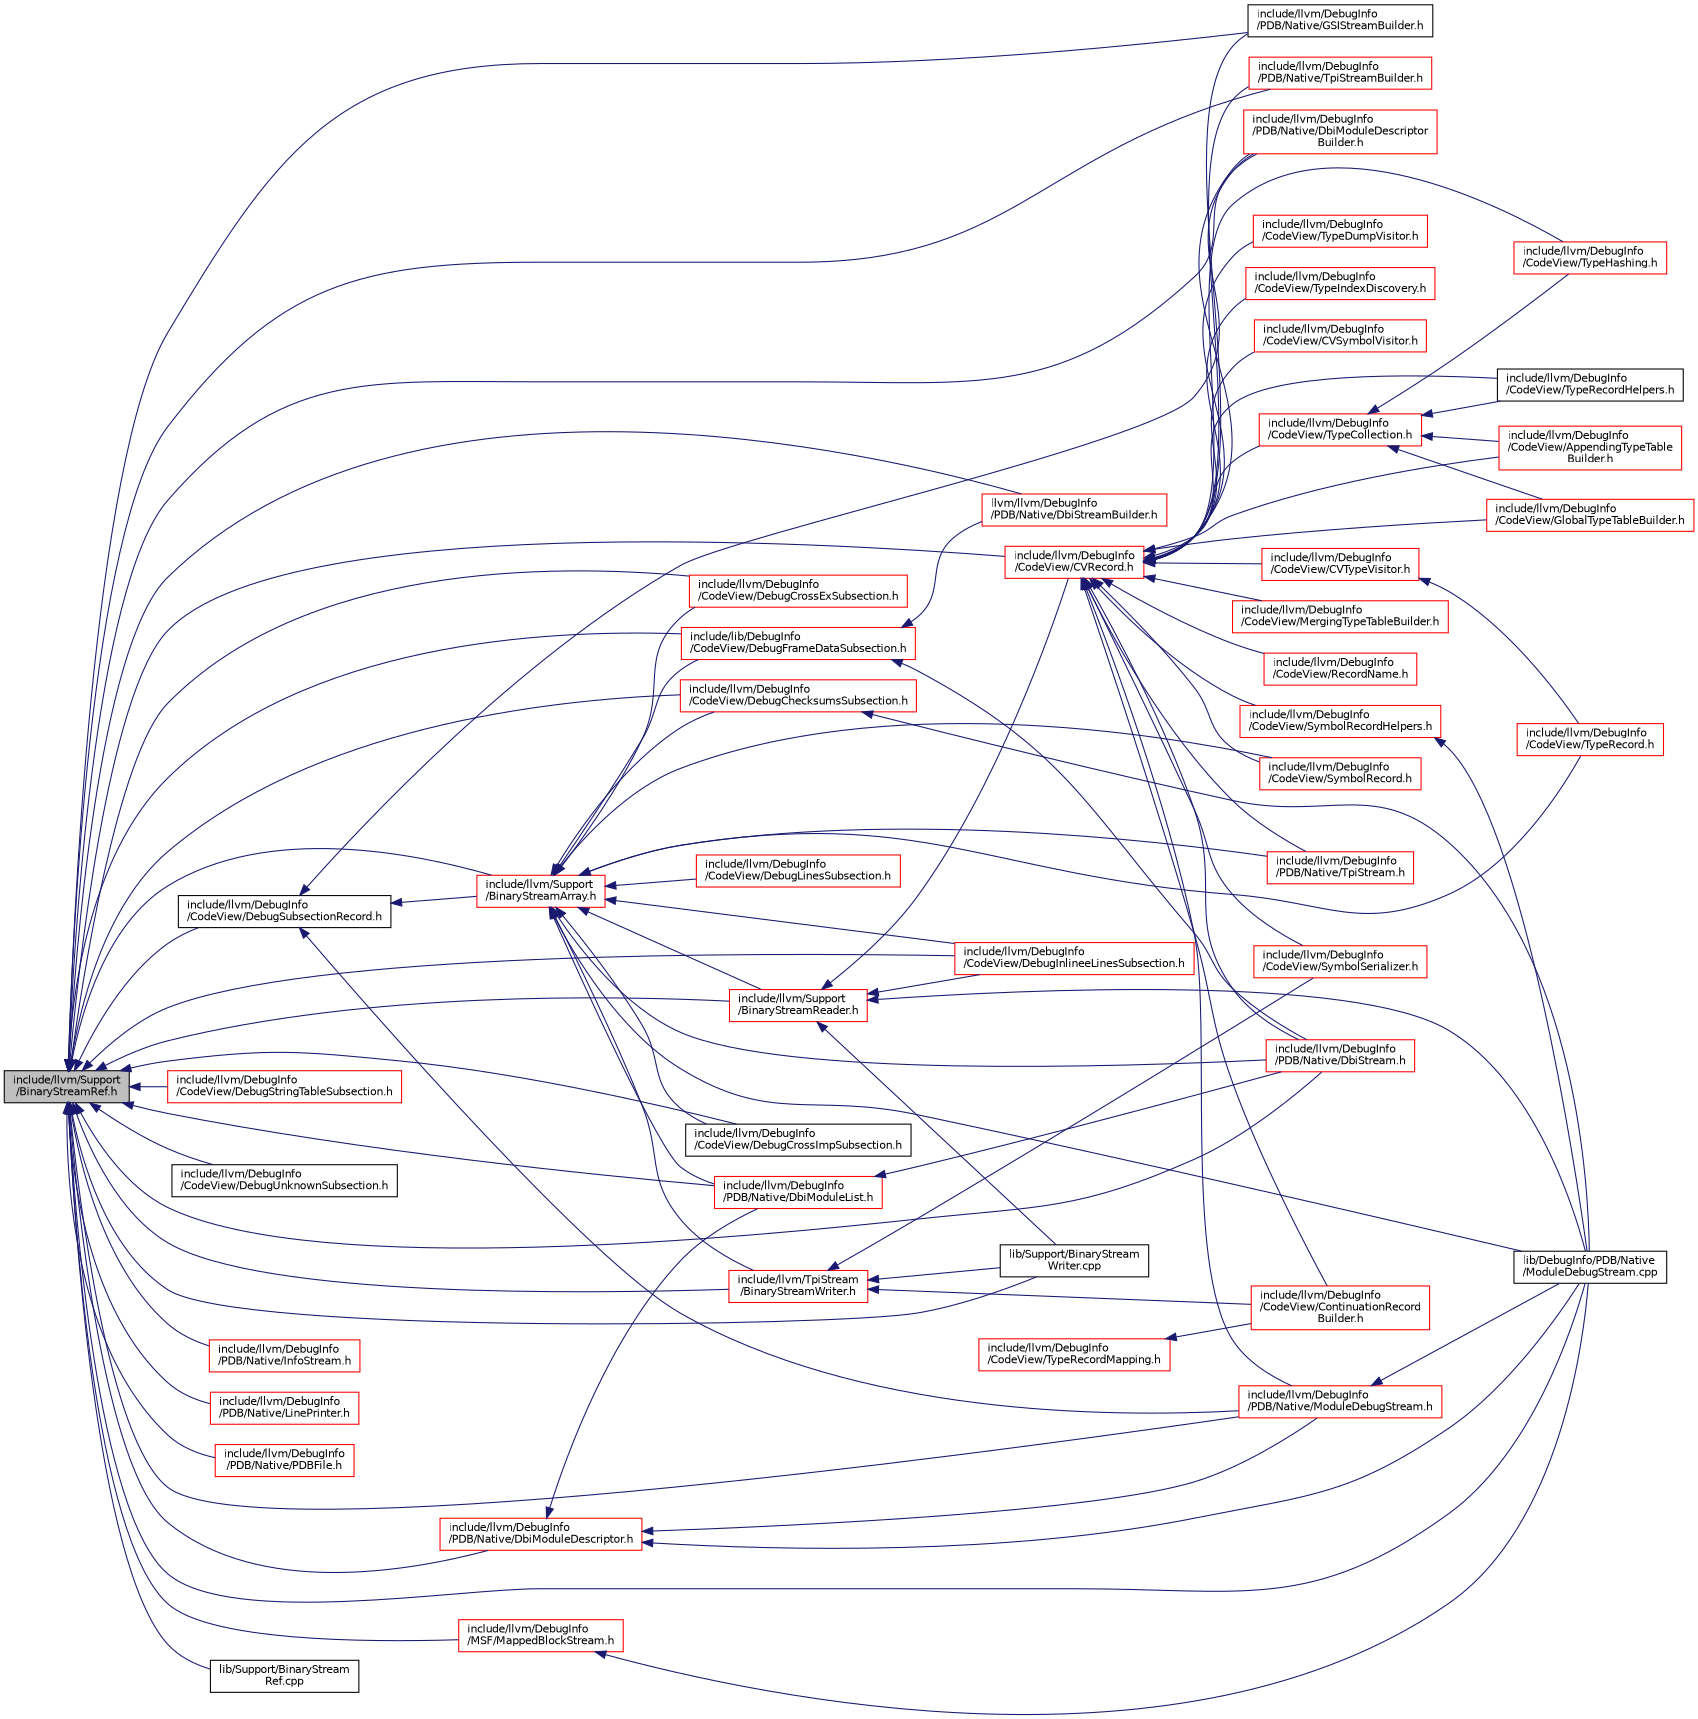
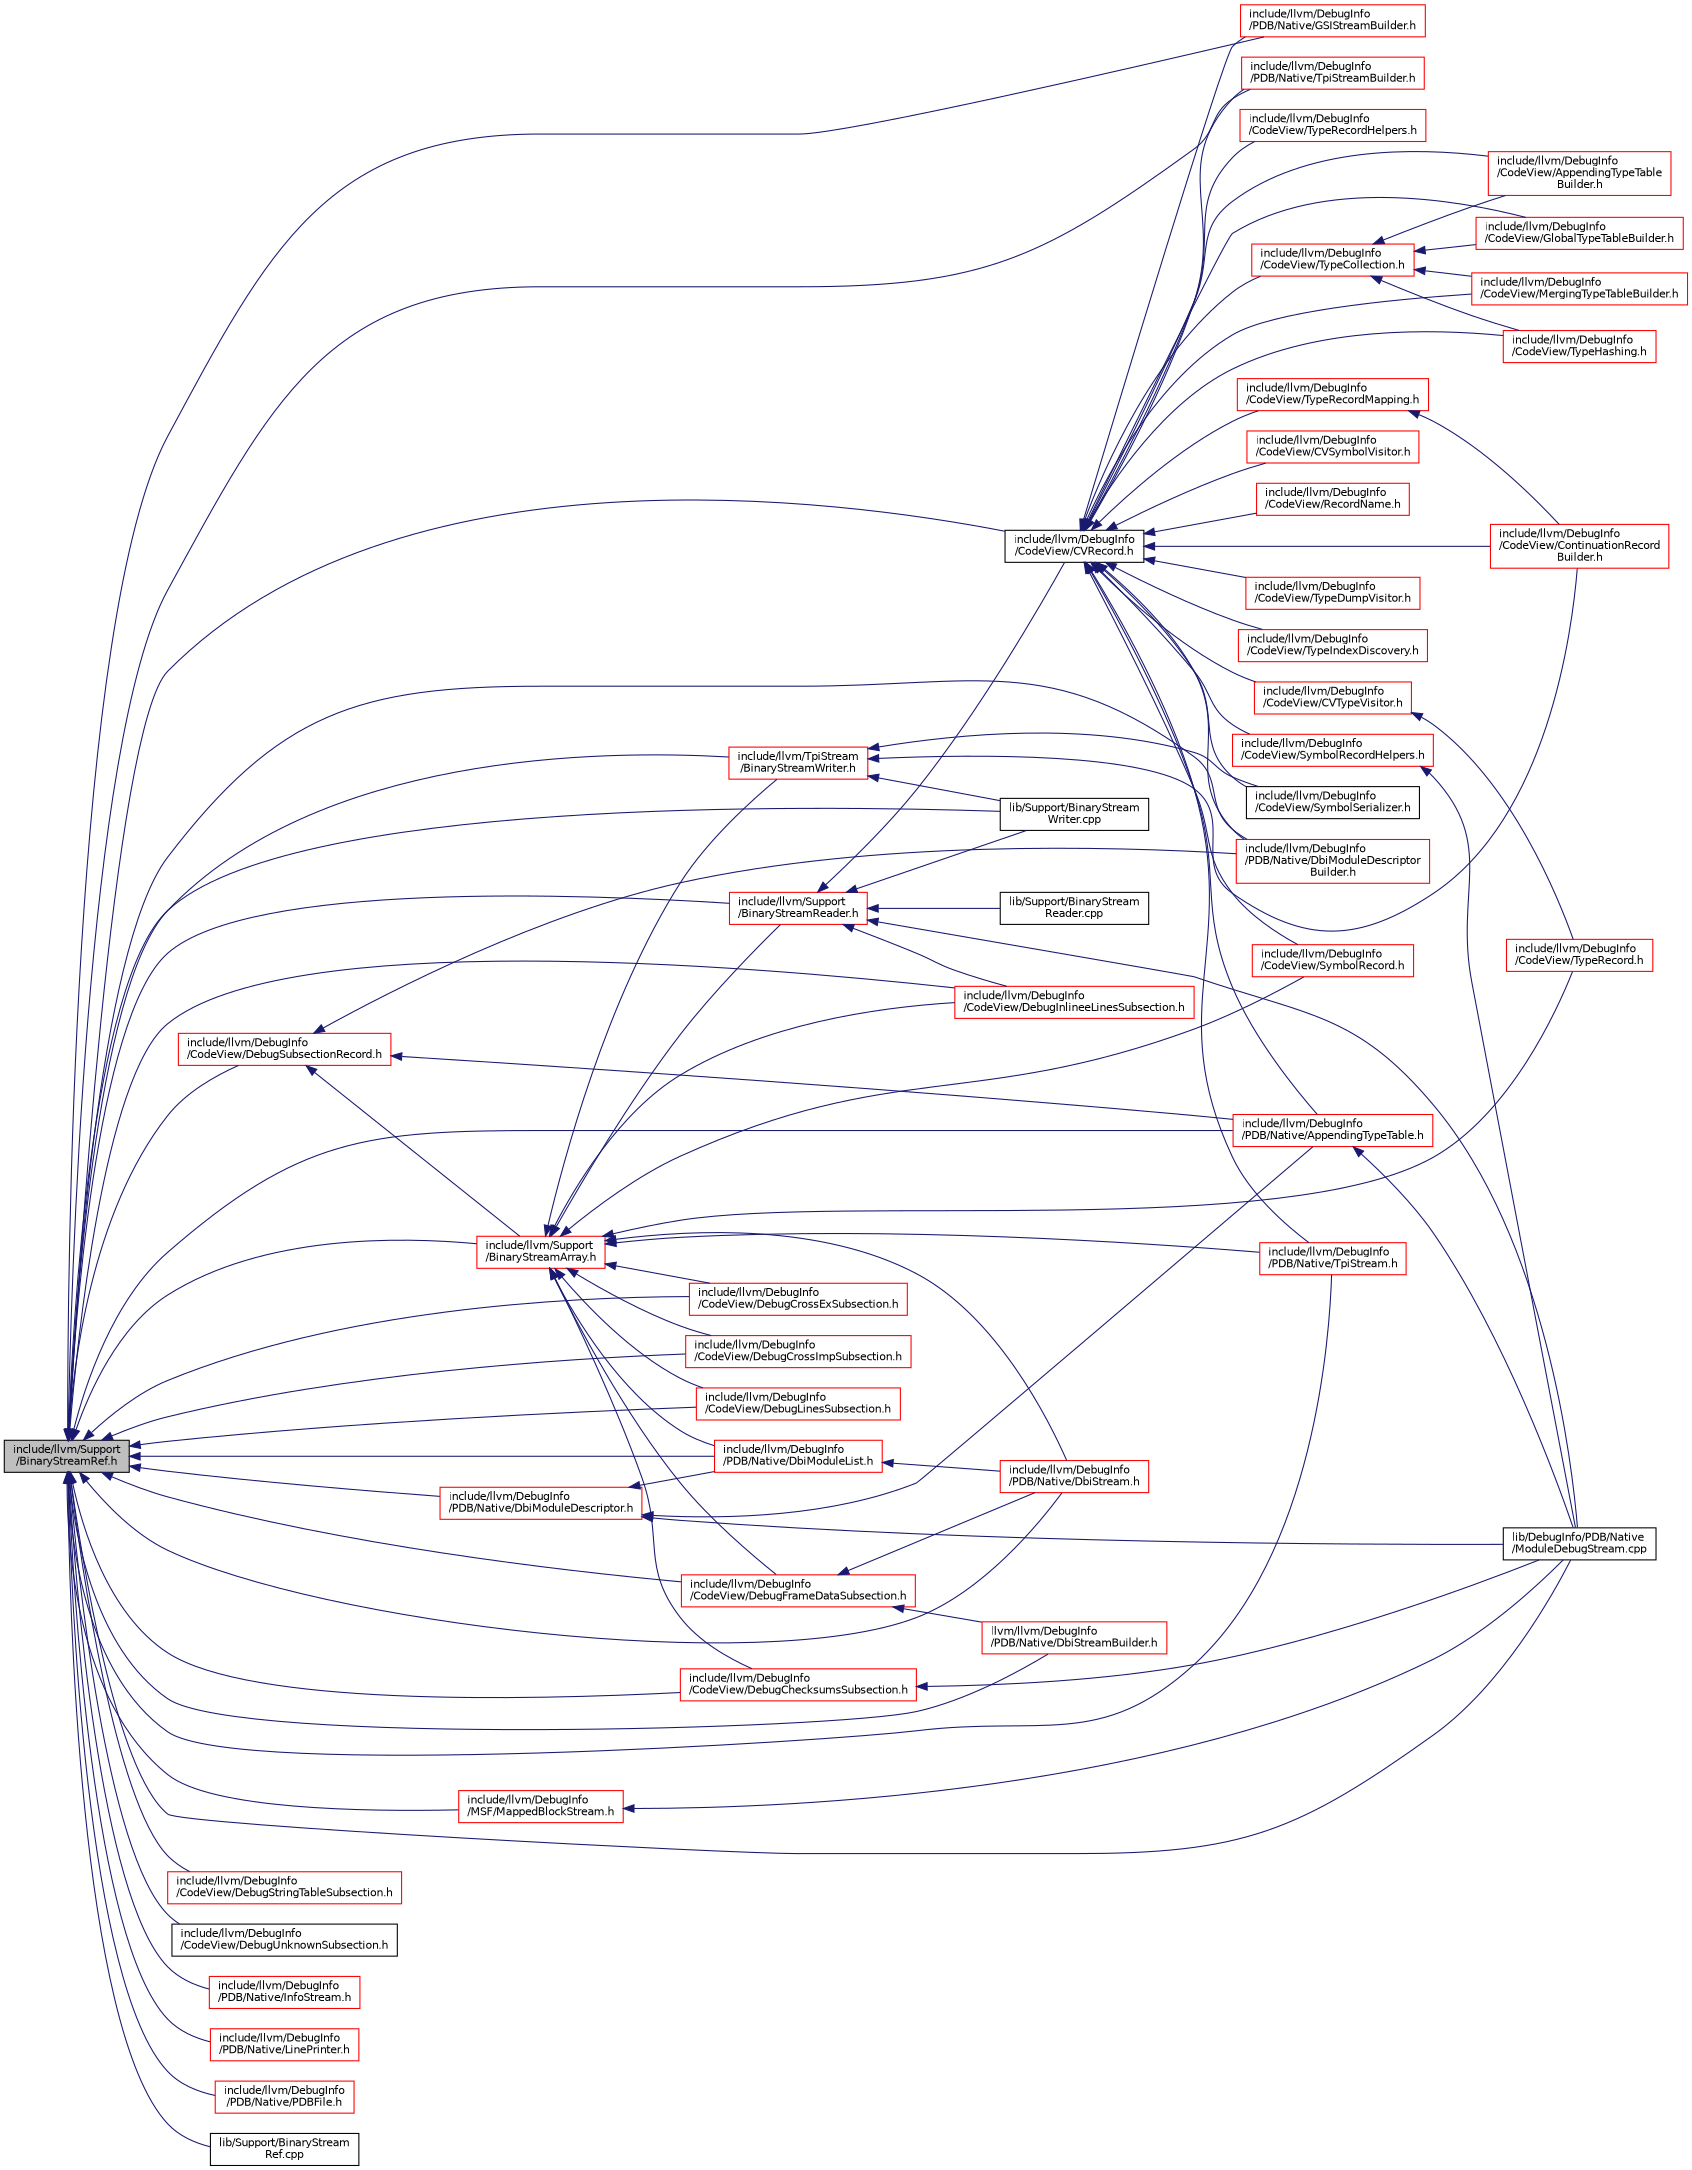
(1340, 21) -> (1333, 21)
(1590, 385) -> (1333, 125)
(1466, 407) -> (1448, 274)
(1074, 562) -> (1074, 546)
(798, 644) -> (798, 1591)
(1205, 859) -> (1173, 459)
none -> (1074, 908)
(285, 912) -> (285, 1049)
(1340, 962) -> (1333, 803)
(1003, 1133) -> none
(798, 1140) -> (798, 1352)
(1340, 1402) -> (1333, 1131)
none -> (418, 1421)
none -> (761, 1743)
